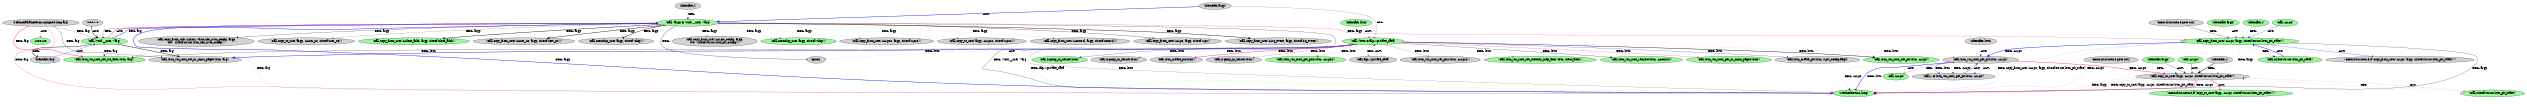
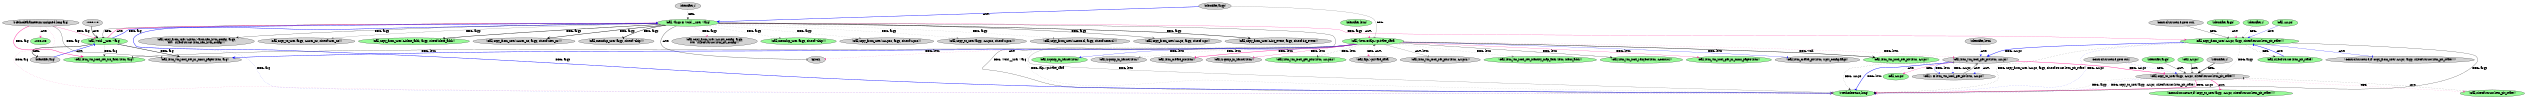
(666, 41) -> (666, 41)
(72, 51) -> (72, 51)
(1422, 51) -> (1422, 51)
(1806, 51) -> (1806, 51)
(885, 92) -> (885, 92)
